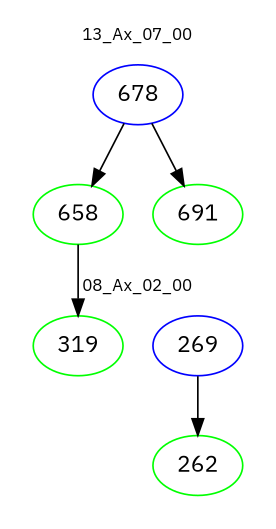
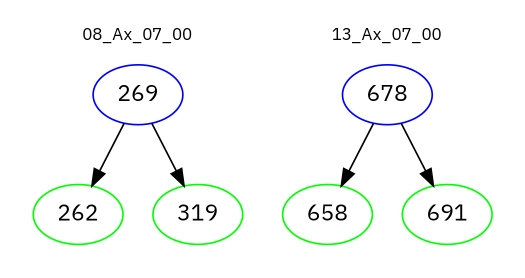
(78, 281) -> (164, 147)
(138, 287) -> (138, 36)
